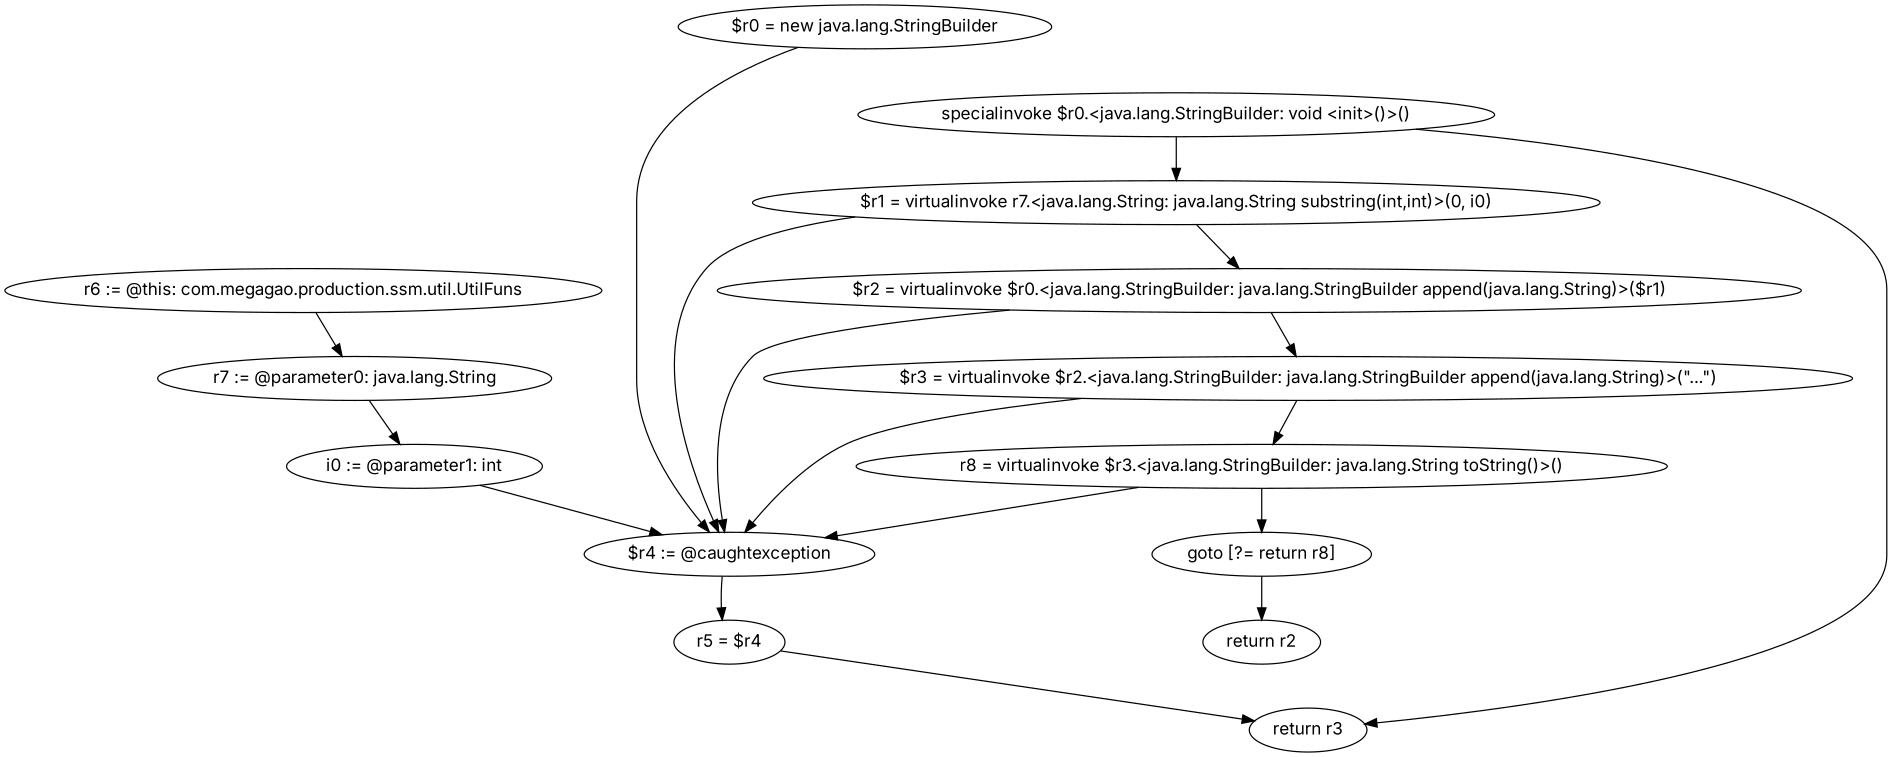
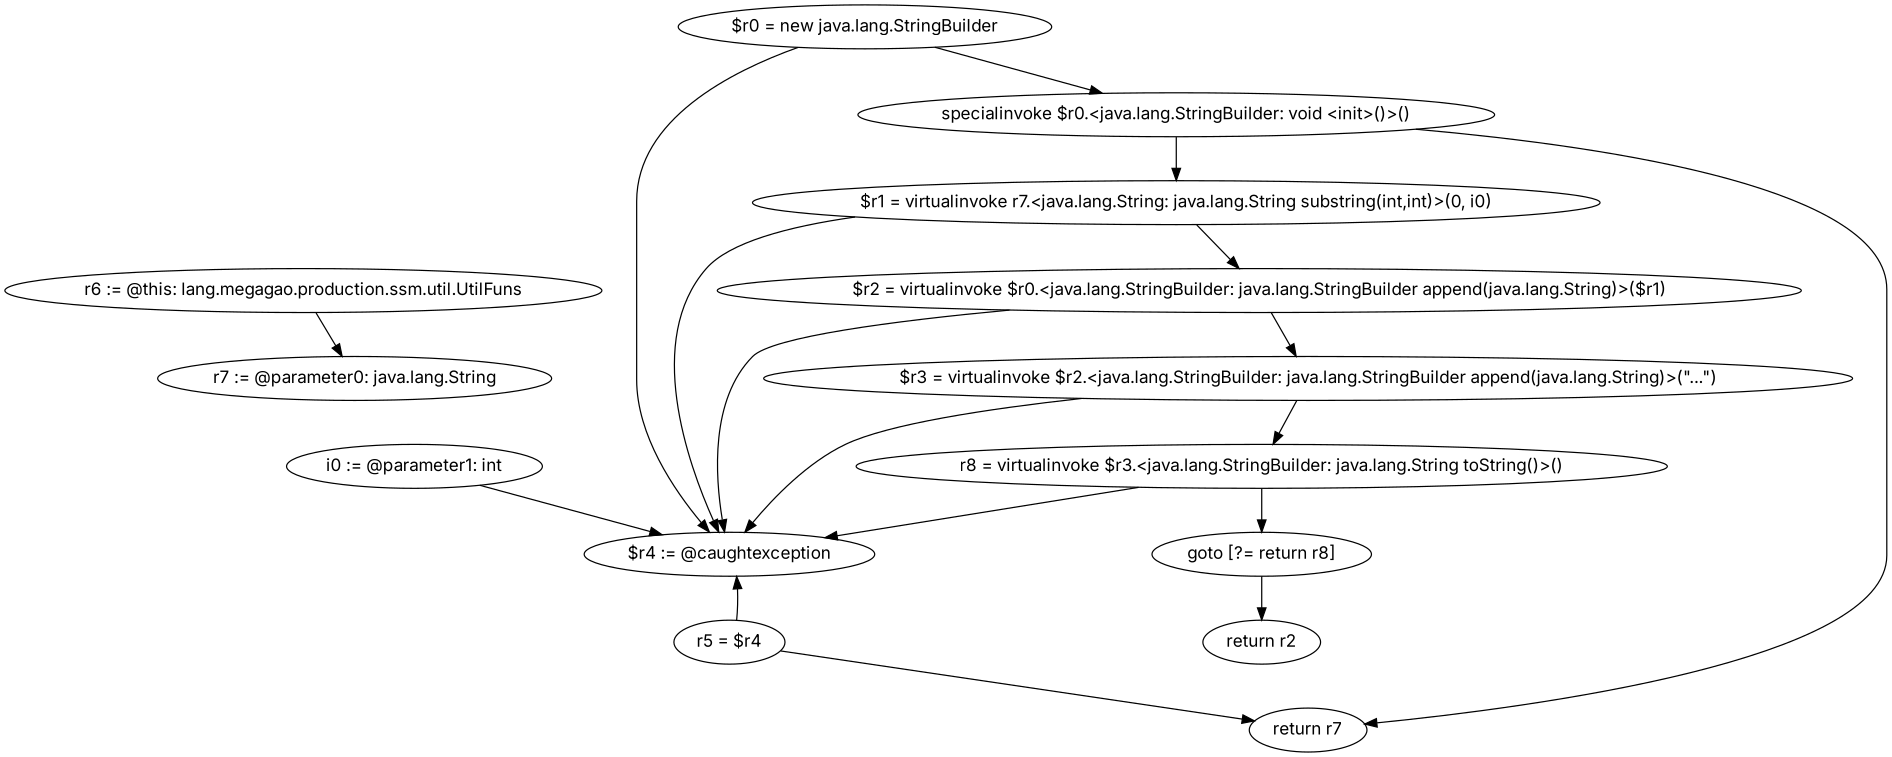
none -> (1013, 69)
(303, 291) -> (303, 291)
(381, 417) -> none
(721, 592) -> (738, 604)
(1308, 730) -> (1308, 730)
